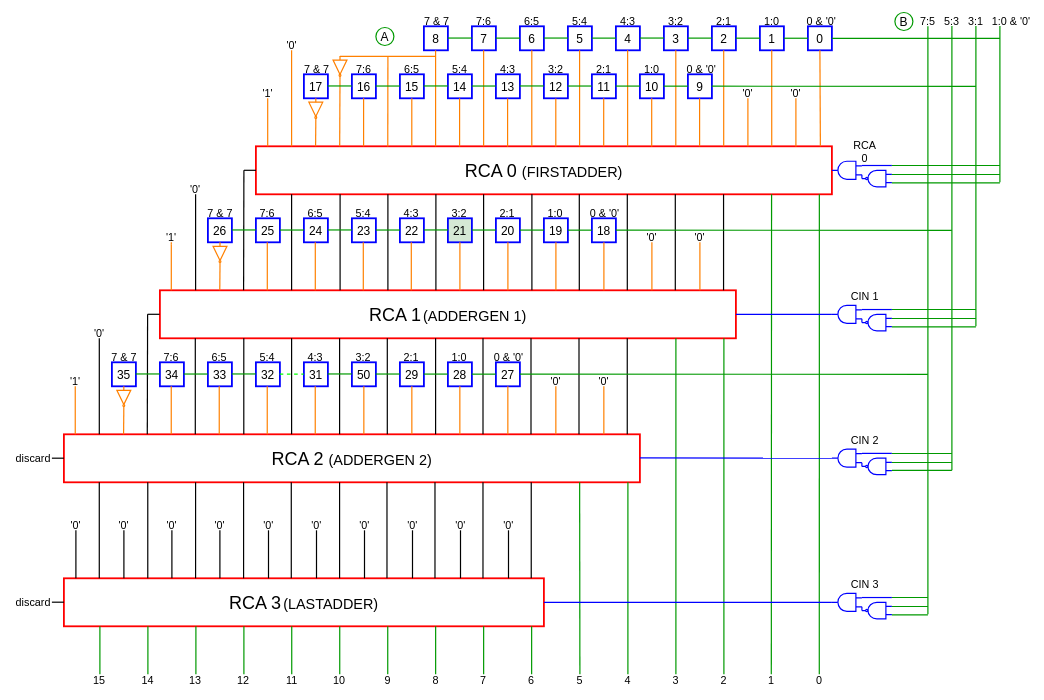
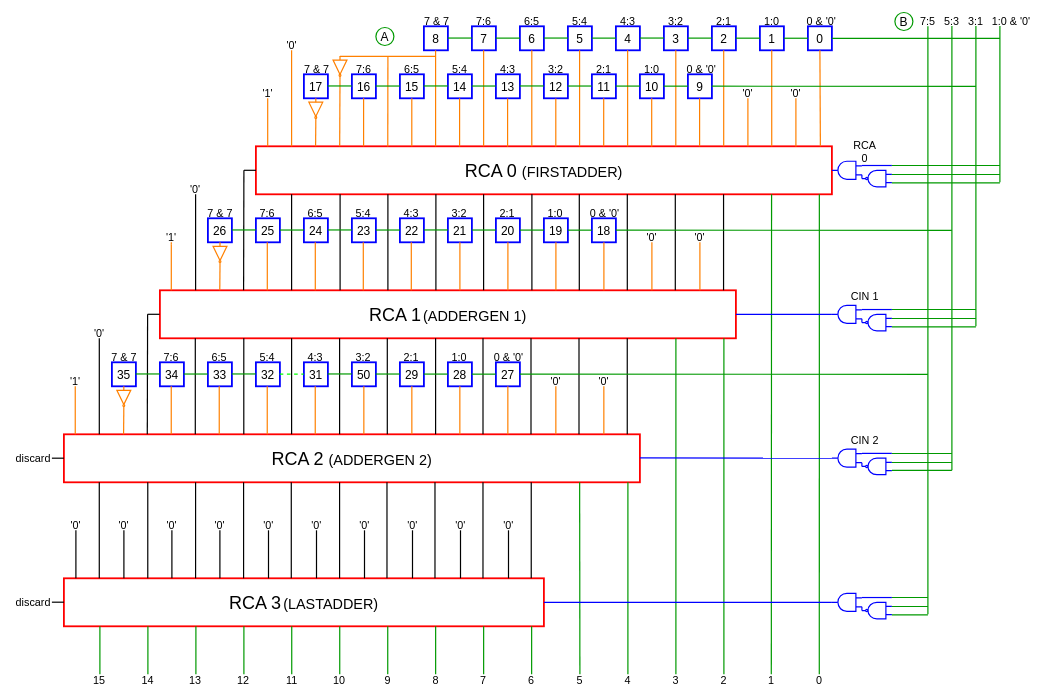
(460, 230) -> (460, 230)
(865, 584) -> none
